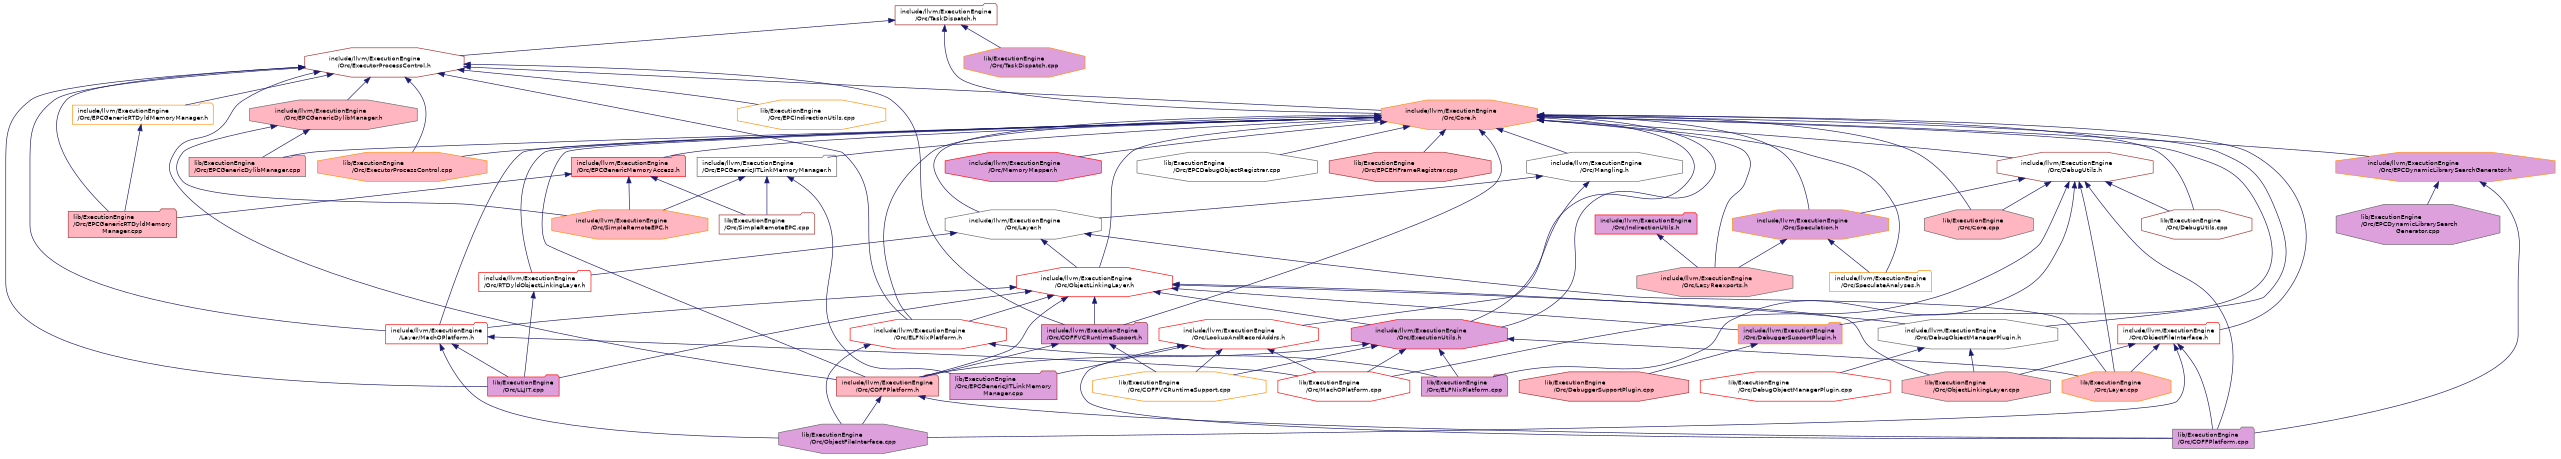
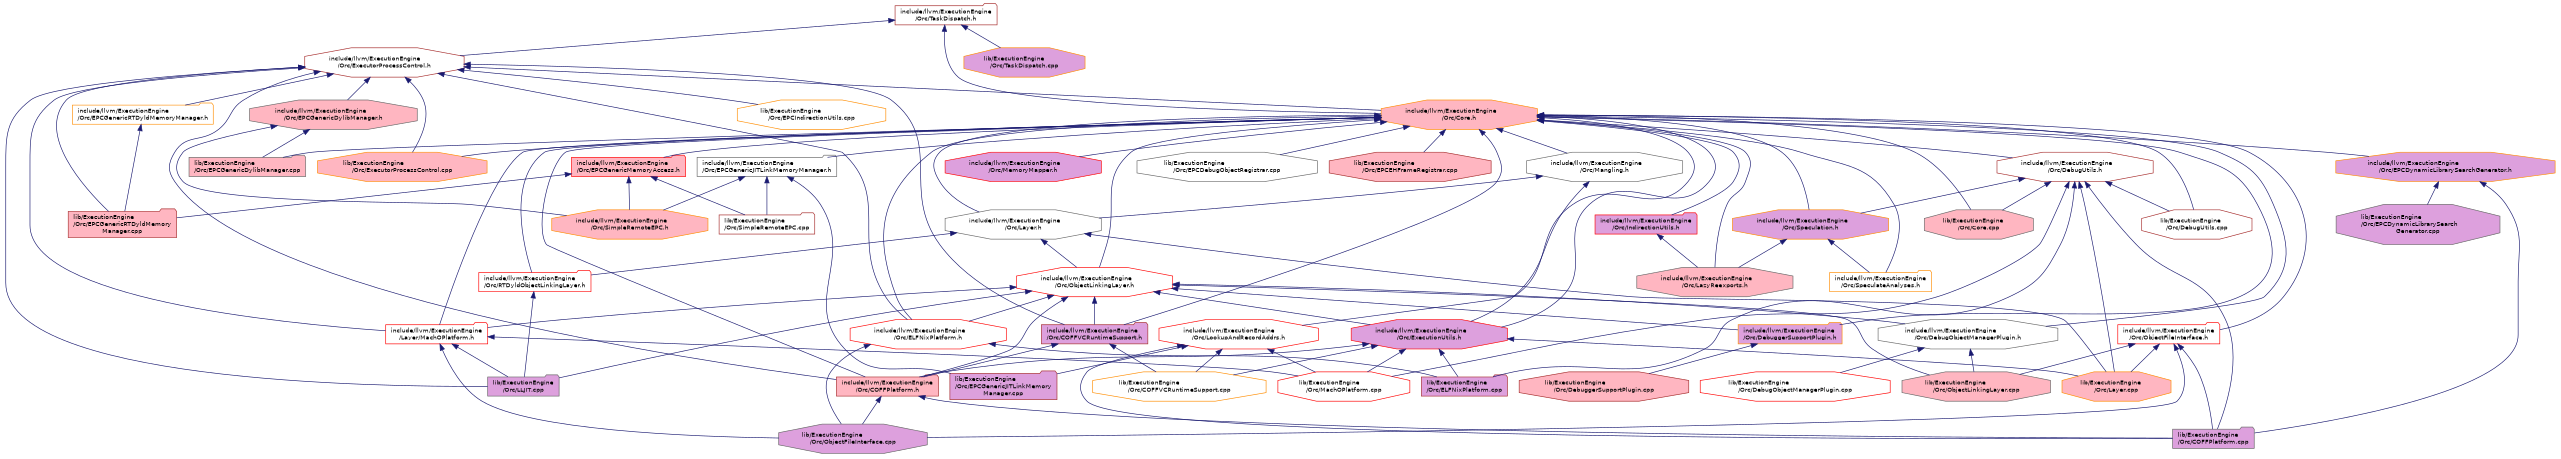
none -> (1726, 148)
(523, 387) -> (523, 387)
